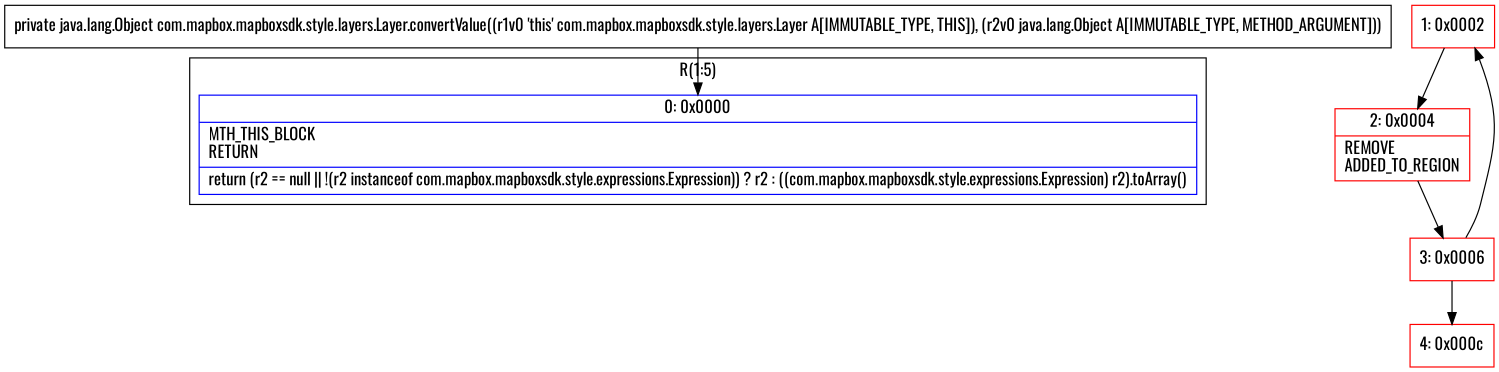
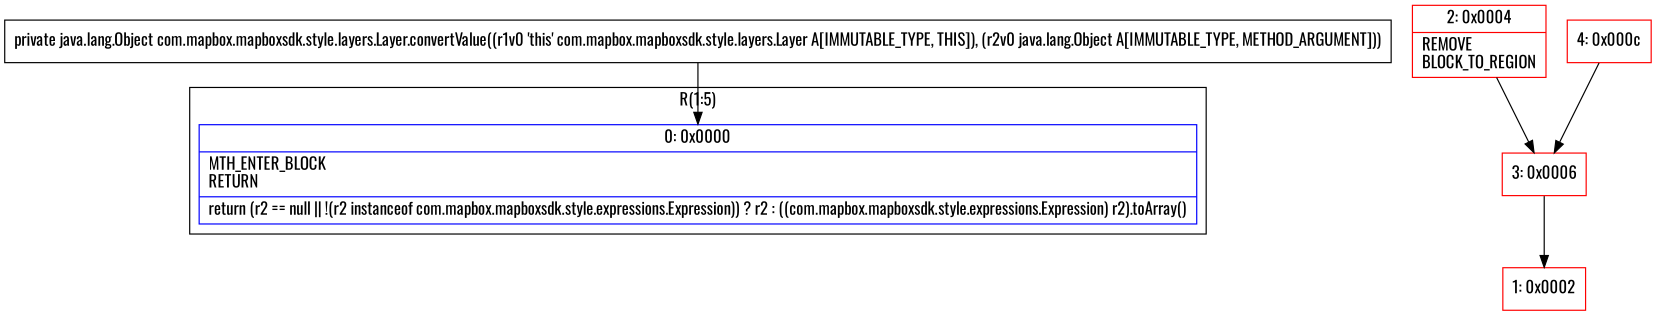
(1433, 73) -> none
(262, 135) -> (268, 165)
(1402, 167) -> (1479, 63)
(1452, 297) -> (1579, 102)
